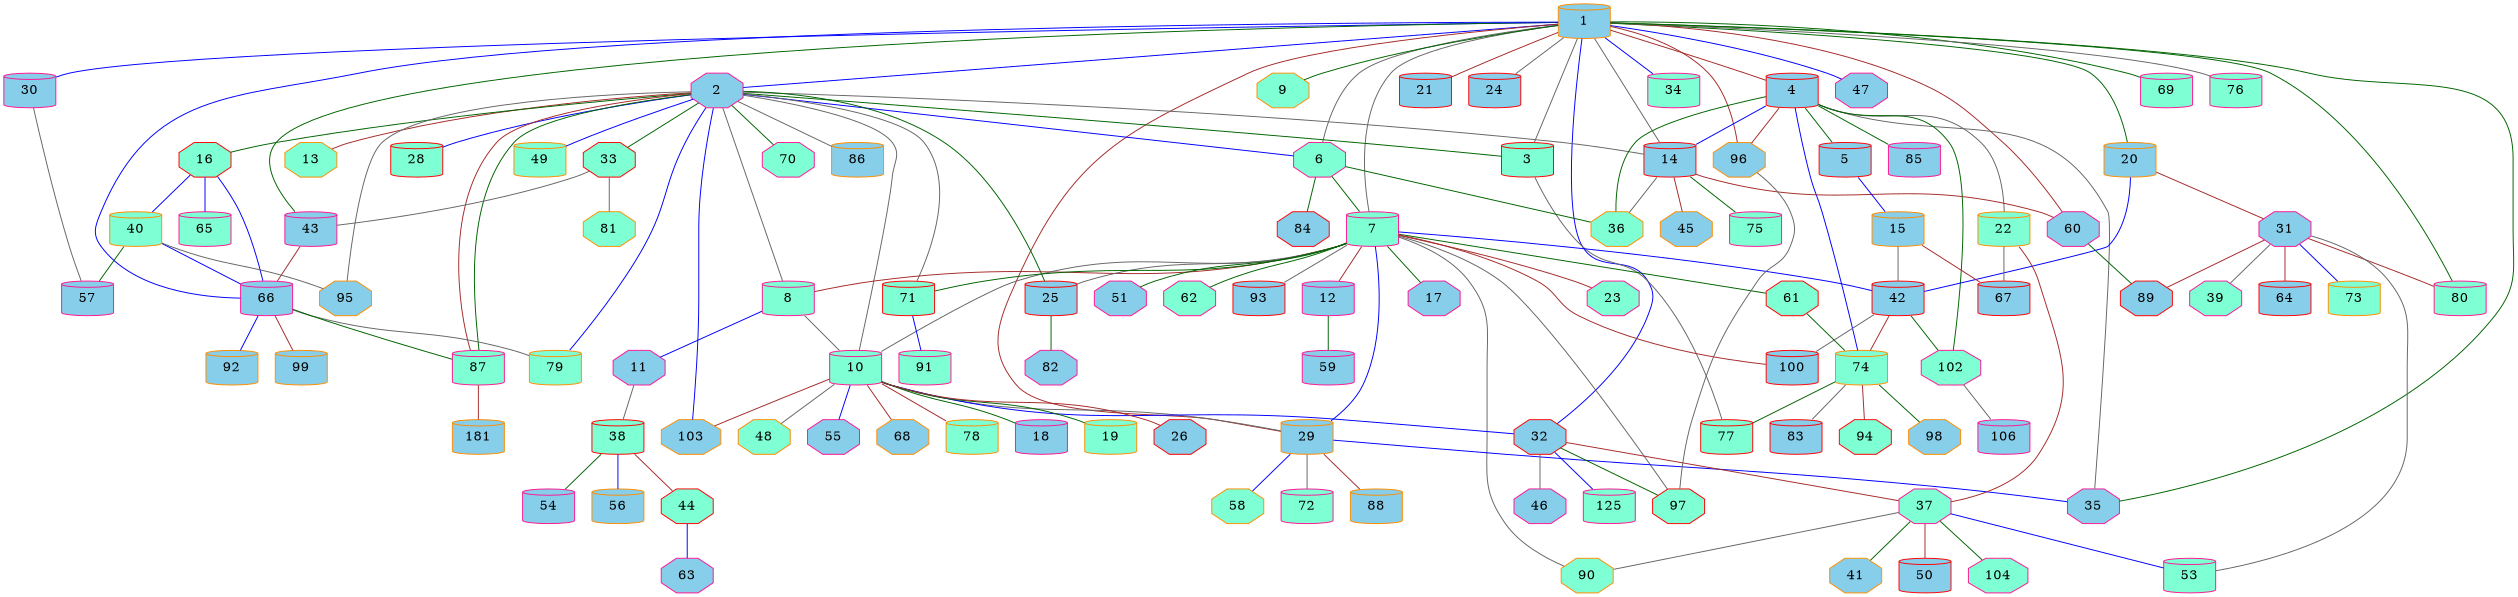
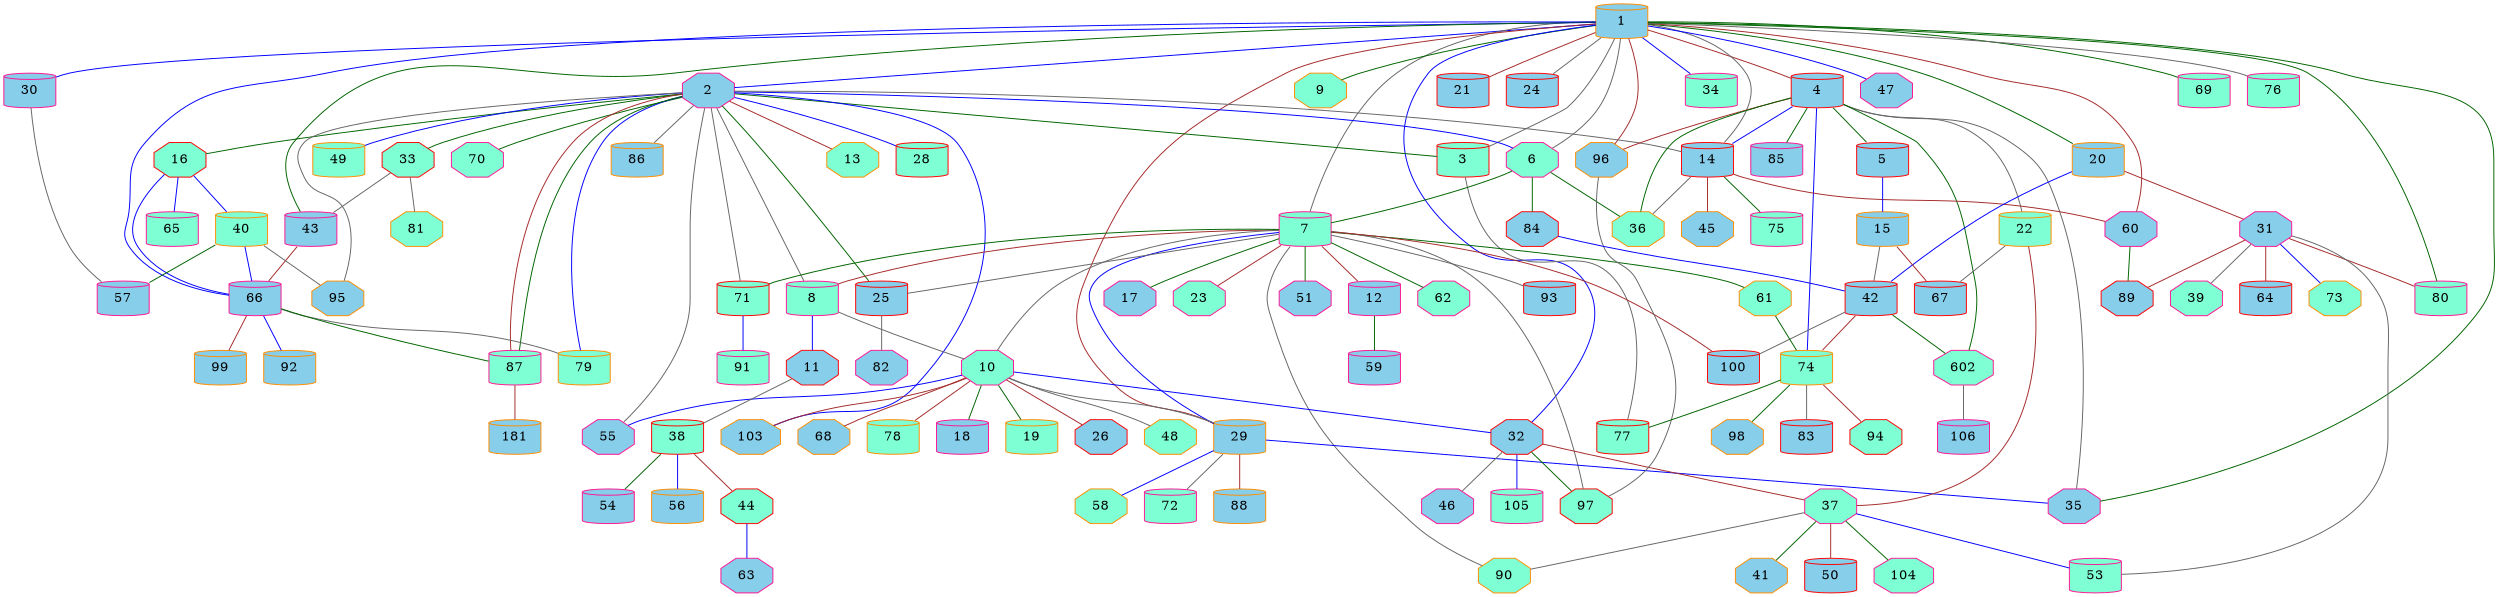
(894, 168) -> (690, 275)
(1636, 254) -> (1702, 264)
(1792, 298) -> (1765, 298)
(2354, 298) -> (2335, 298)
(1051, 333) -> (882, 336)
(639, 368) -> (812, 368)
(856, 368) -> (988, 368)
(1951, 368) -> (1963, 368)
(1609, 506) -> (1517, 506)
